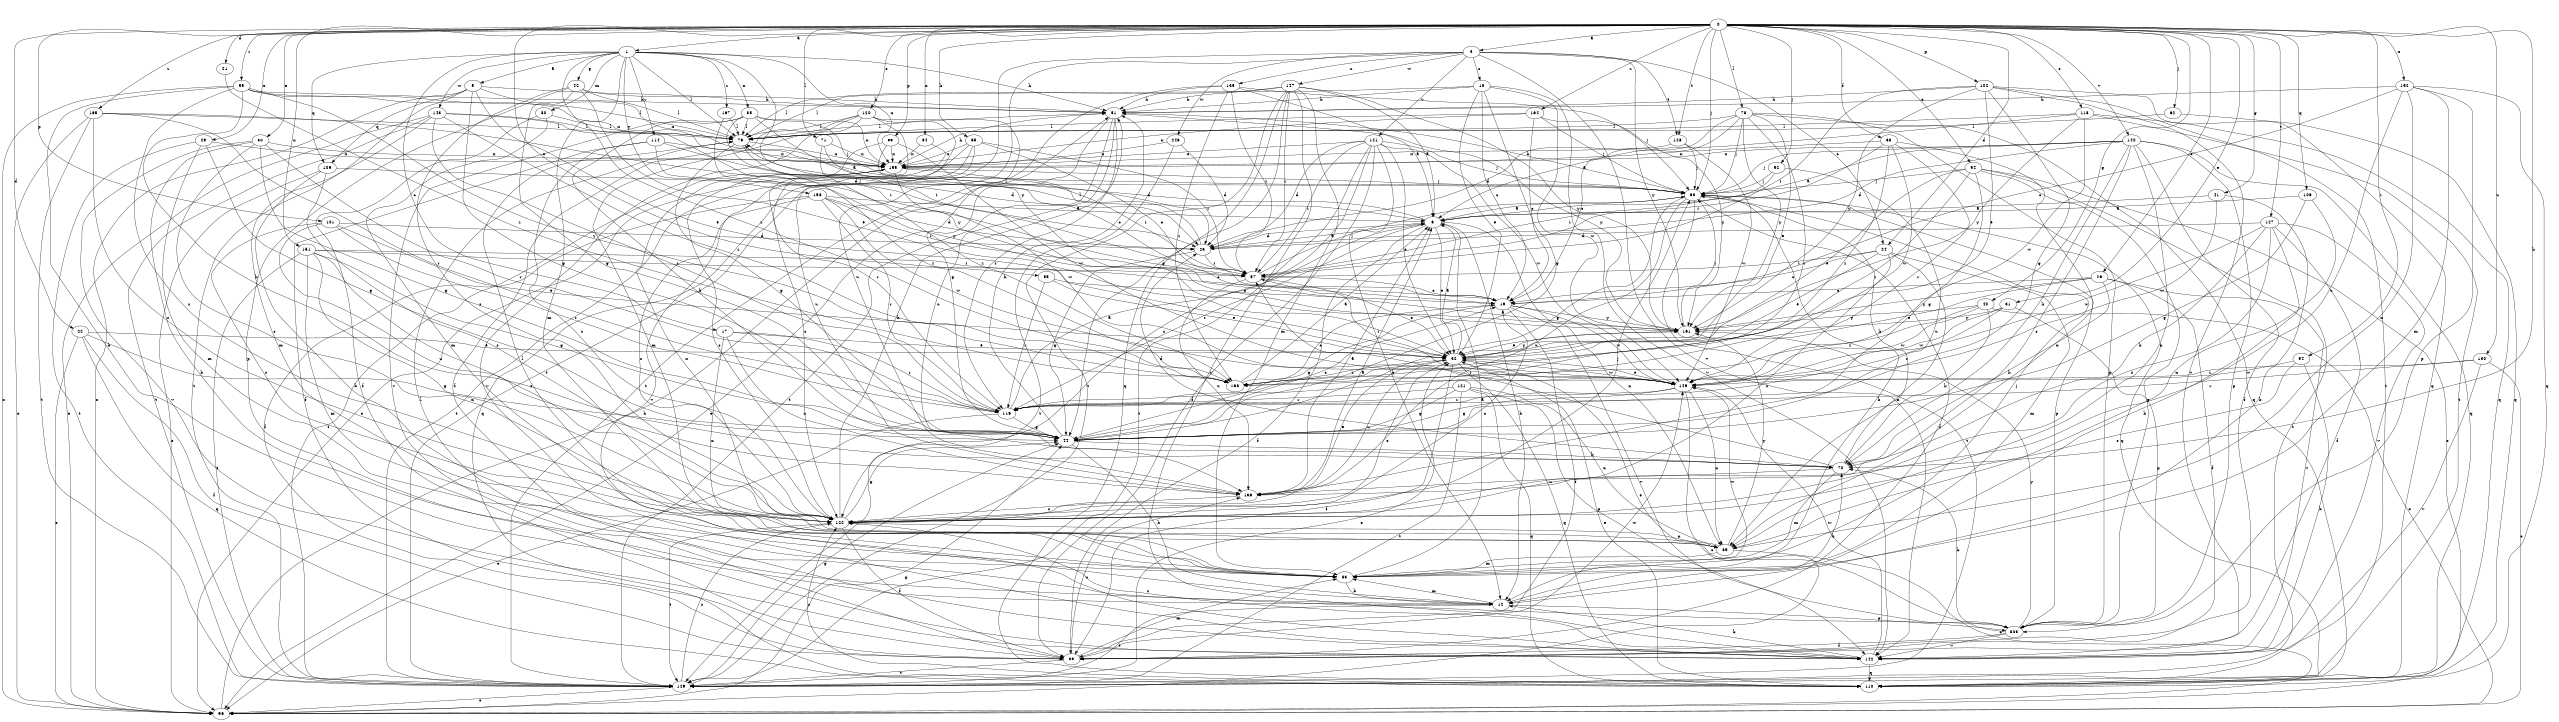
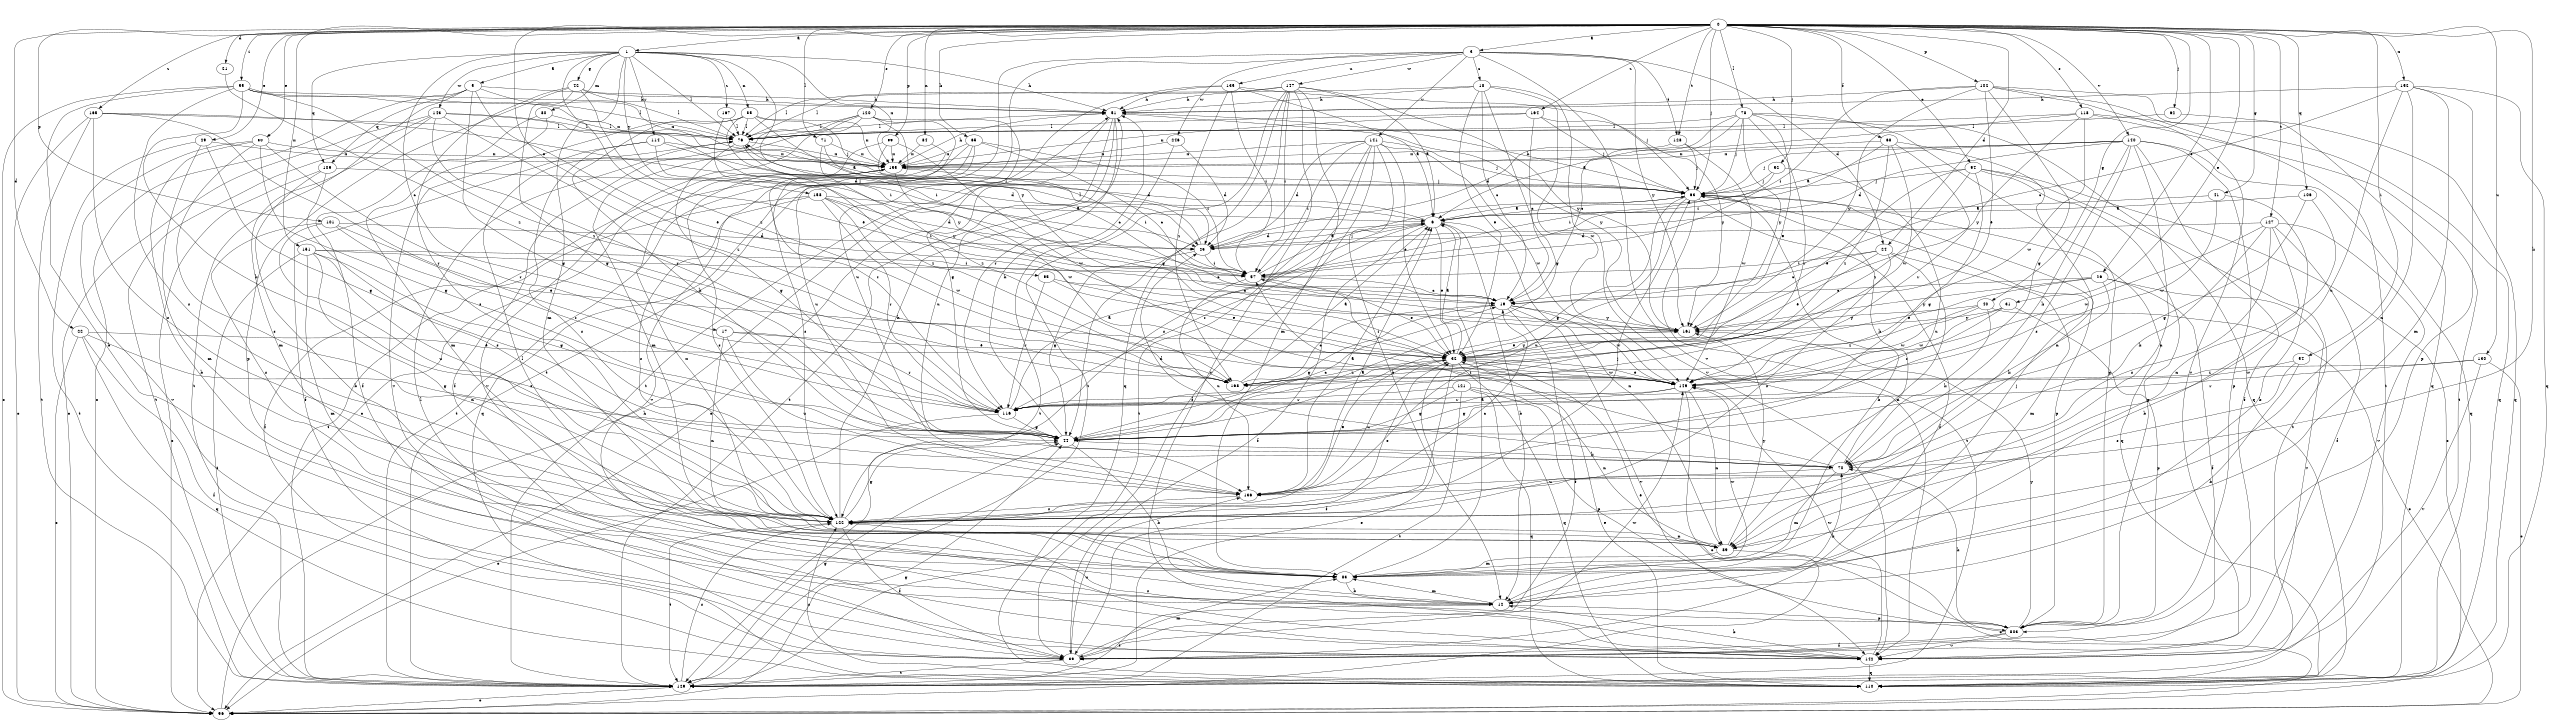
(1838, 154) -> (1838, 154)
(1710, 272) -> none
(2272, 642) -> (1942, 569)
